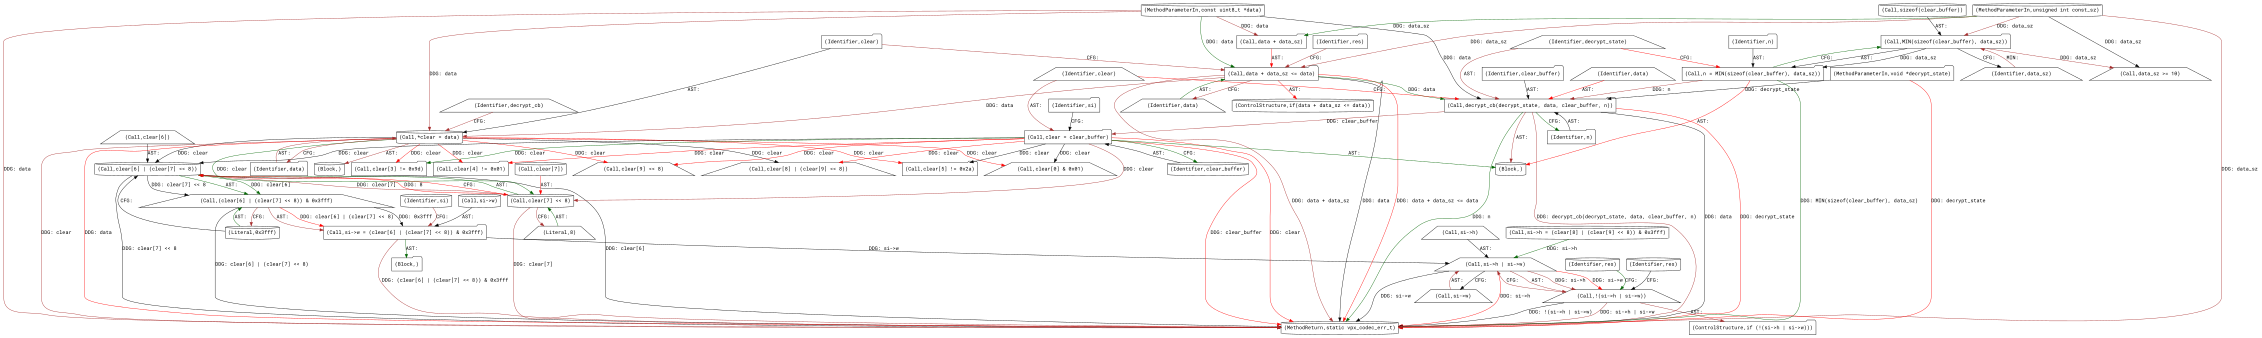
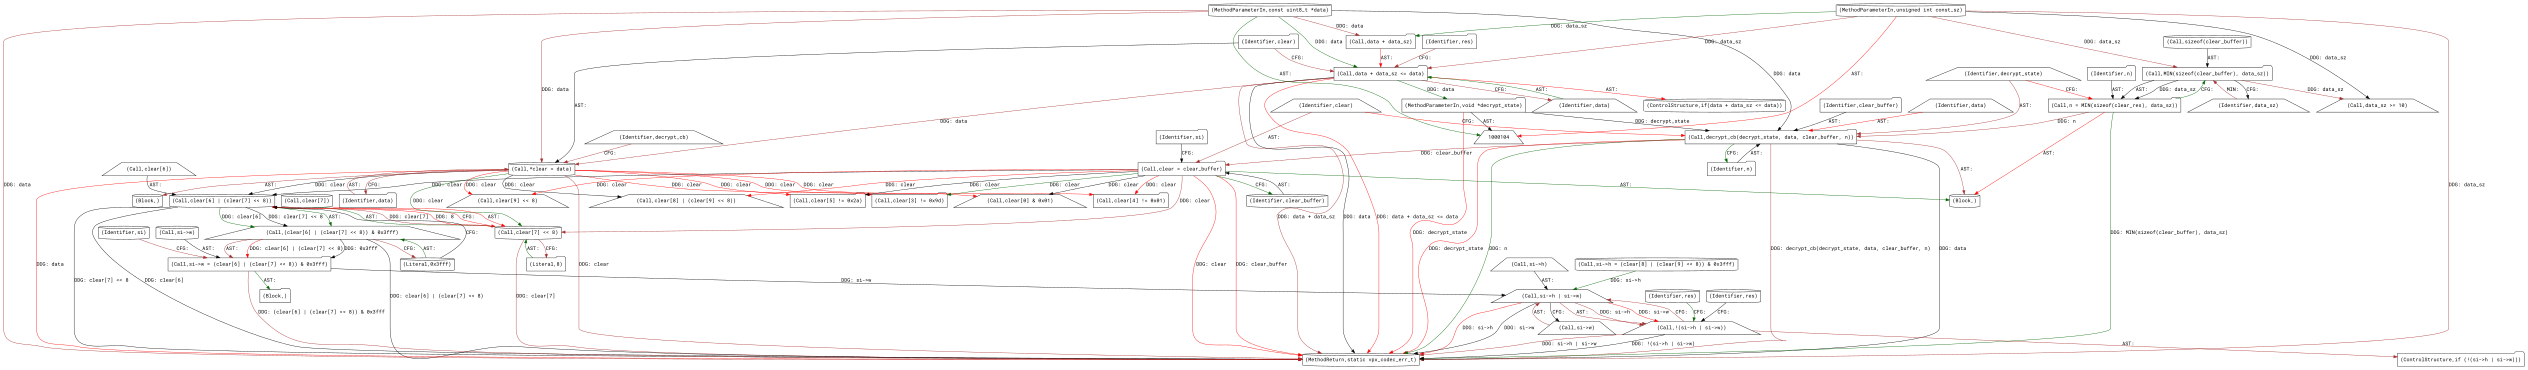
(1753, 74) -> (2115, 106)
(1387, 84) -> (1420, 89)
none -> (1499, 137)
(560, 233) -> (546, 264)
